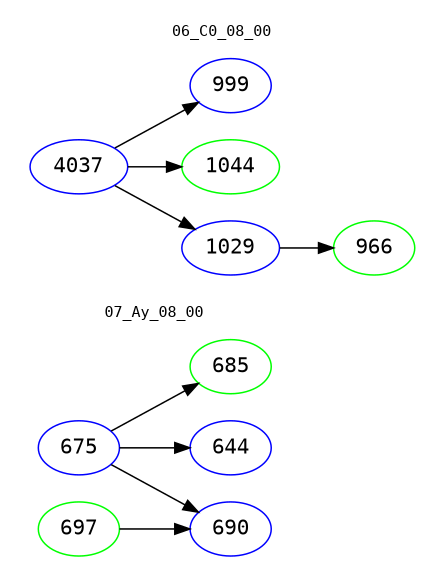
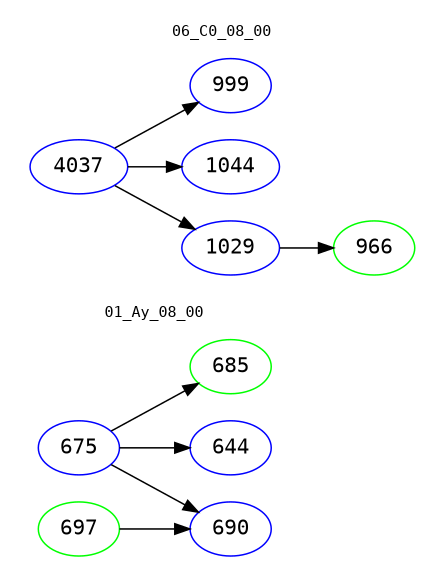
(231, 167) -> (231, 167)
(155, 313) -> (155, 313)
